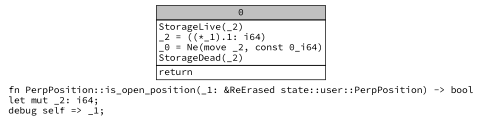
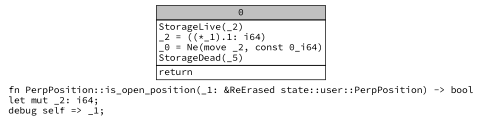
(201, 58) -> (201, 58)
